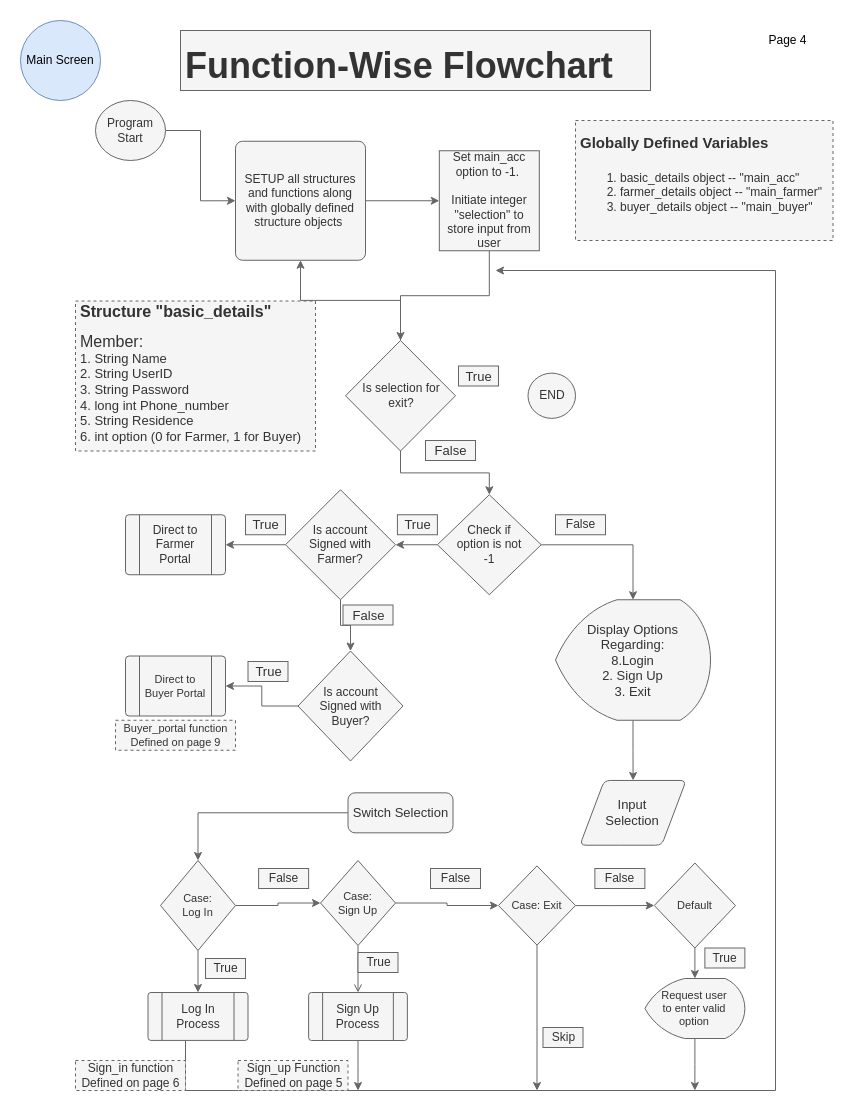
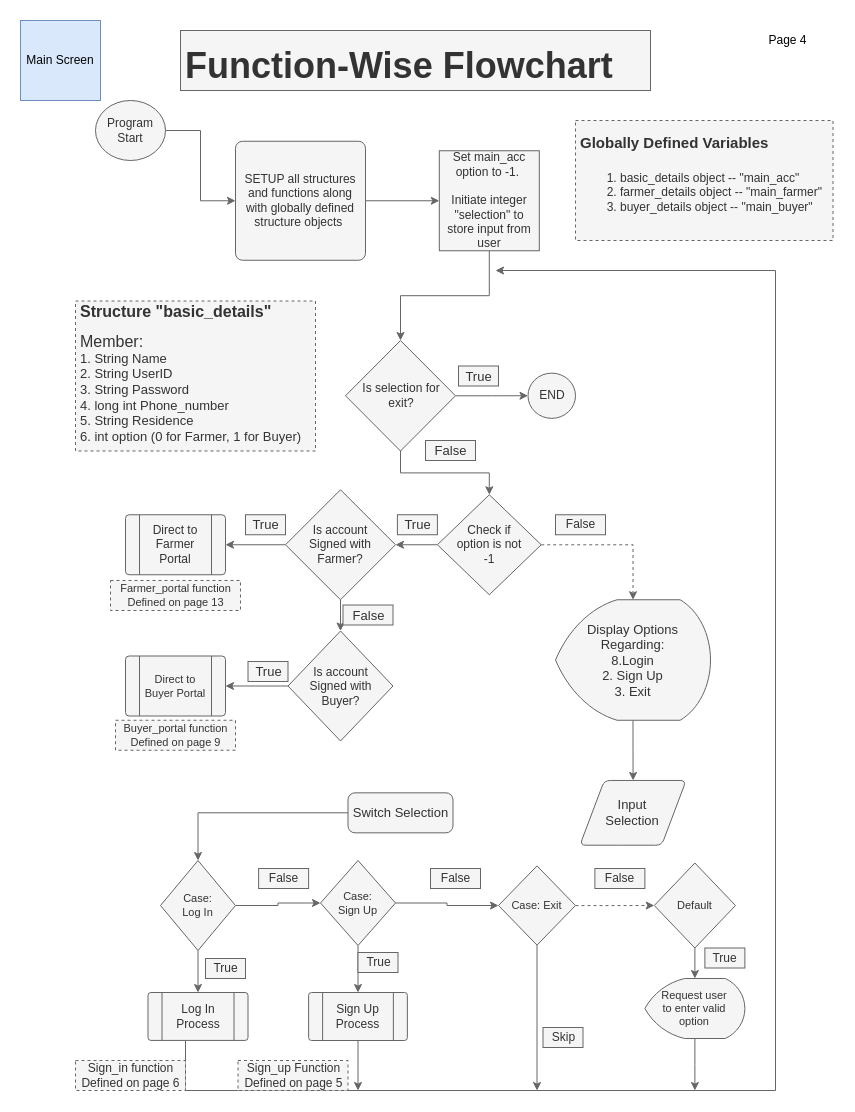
(61, 61) -> (61, 61)
(334, 300) -> (488, 396)
(611, 545) -> (611, 545)
none -> (176, 596)
(351, 706) -> (341, 686)
(612, 906) -> (612, 906)
(358, 985) -> (358, 984)
